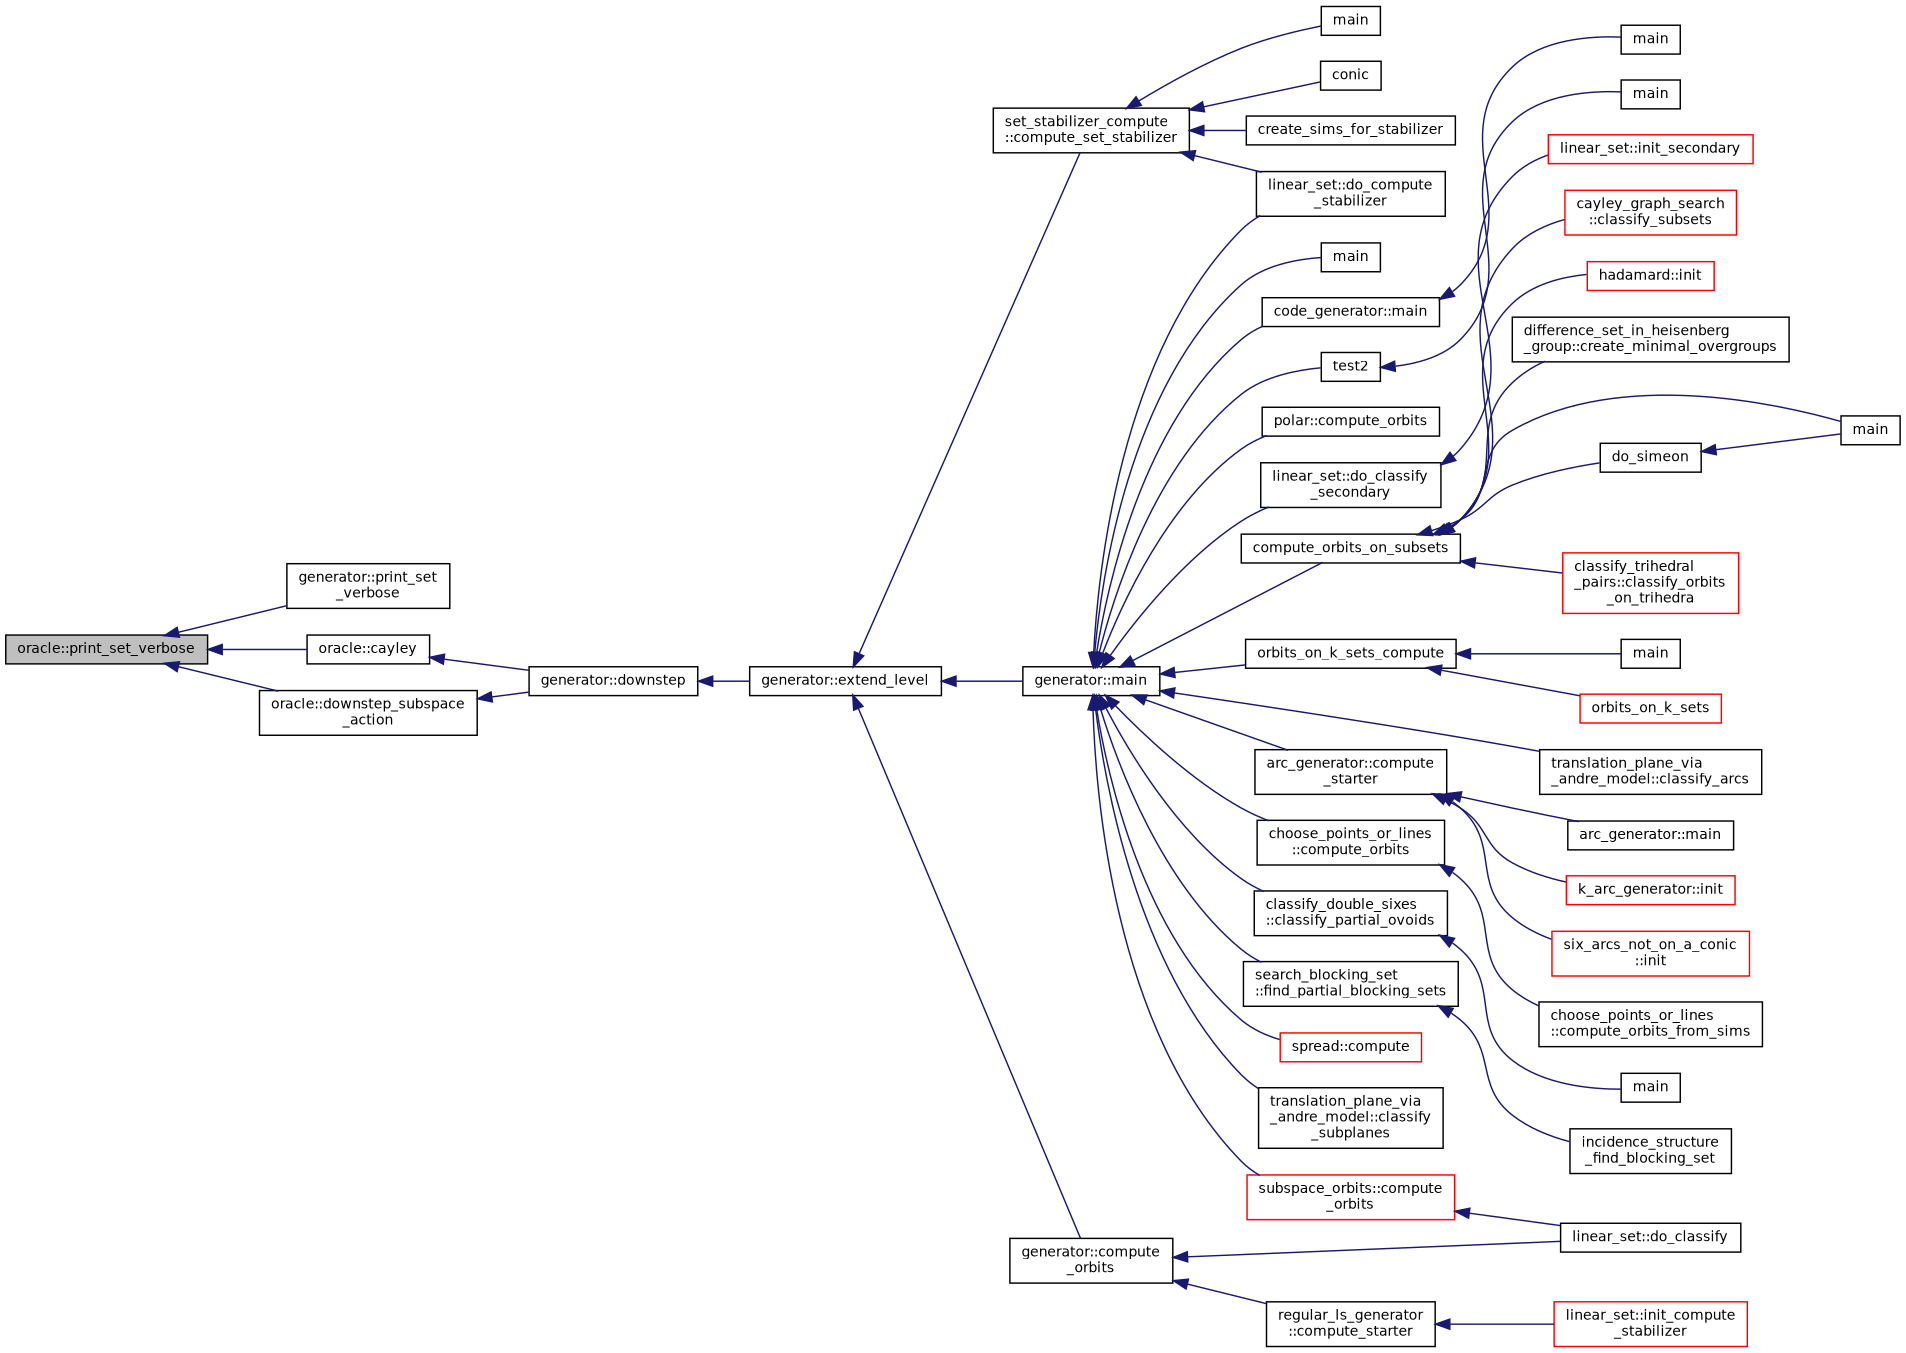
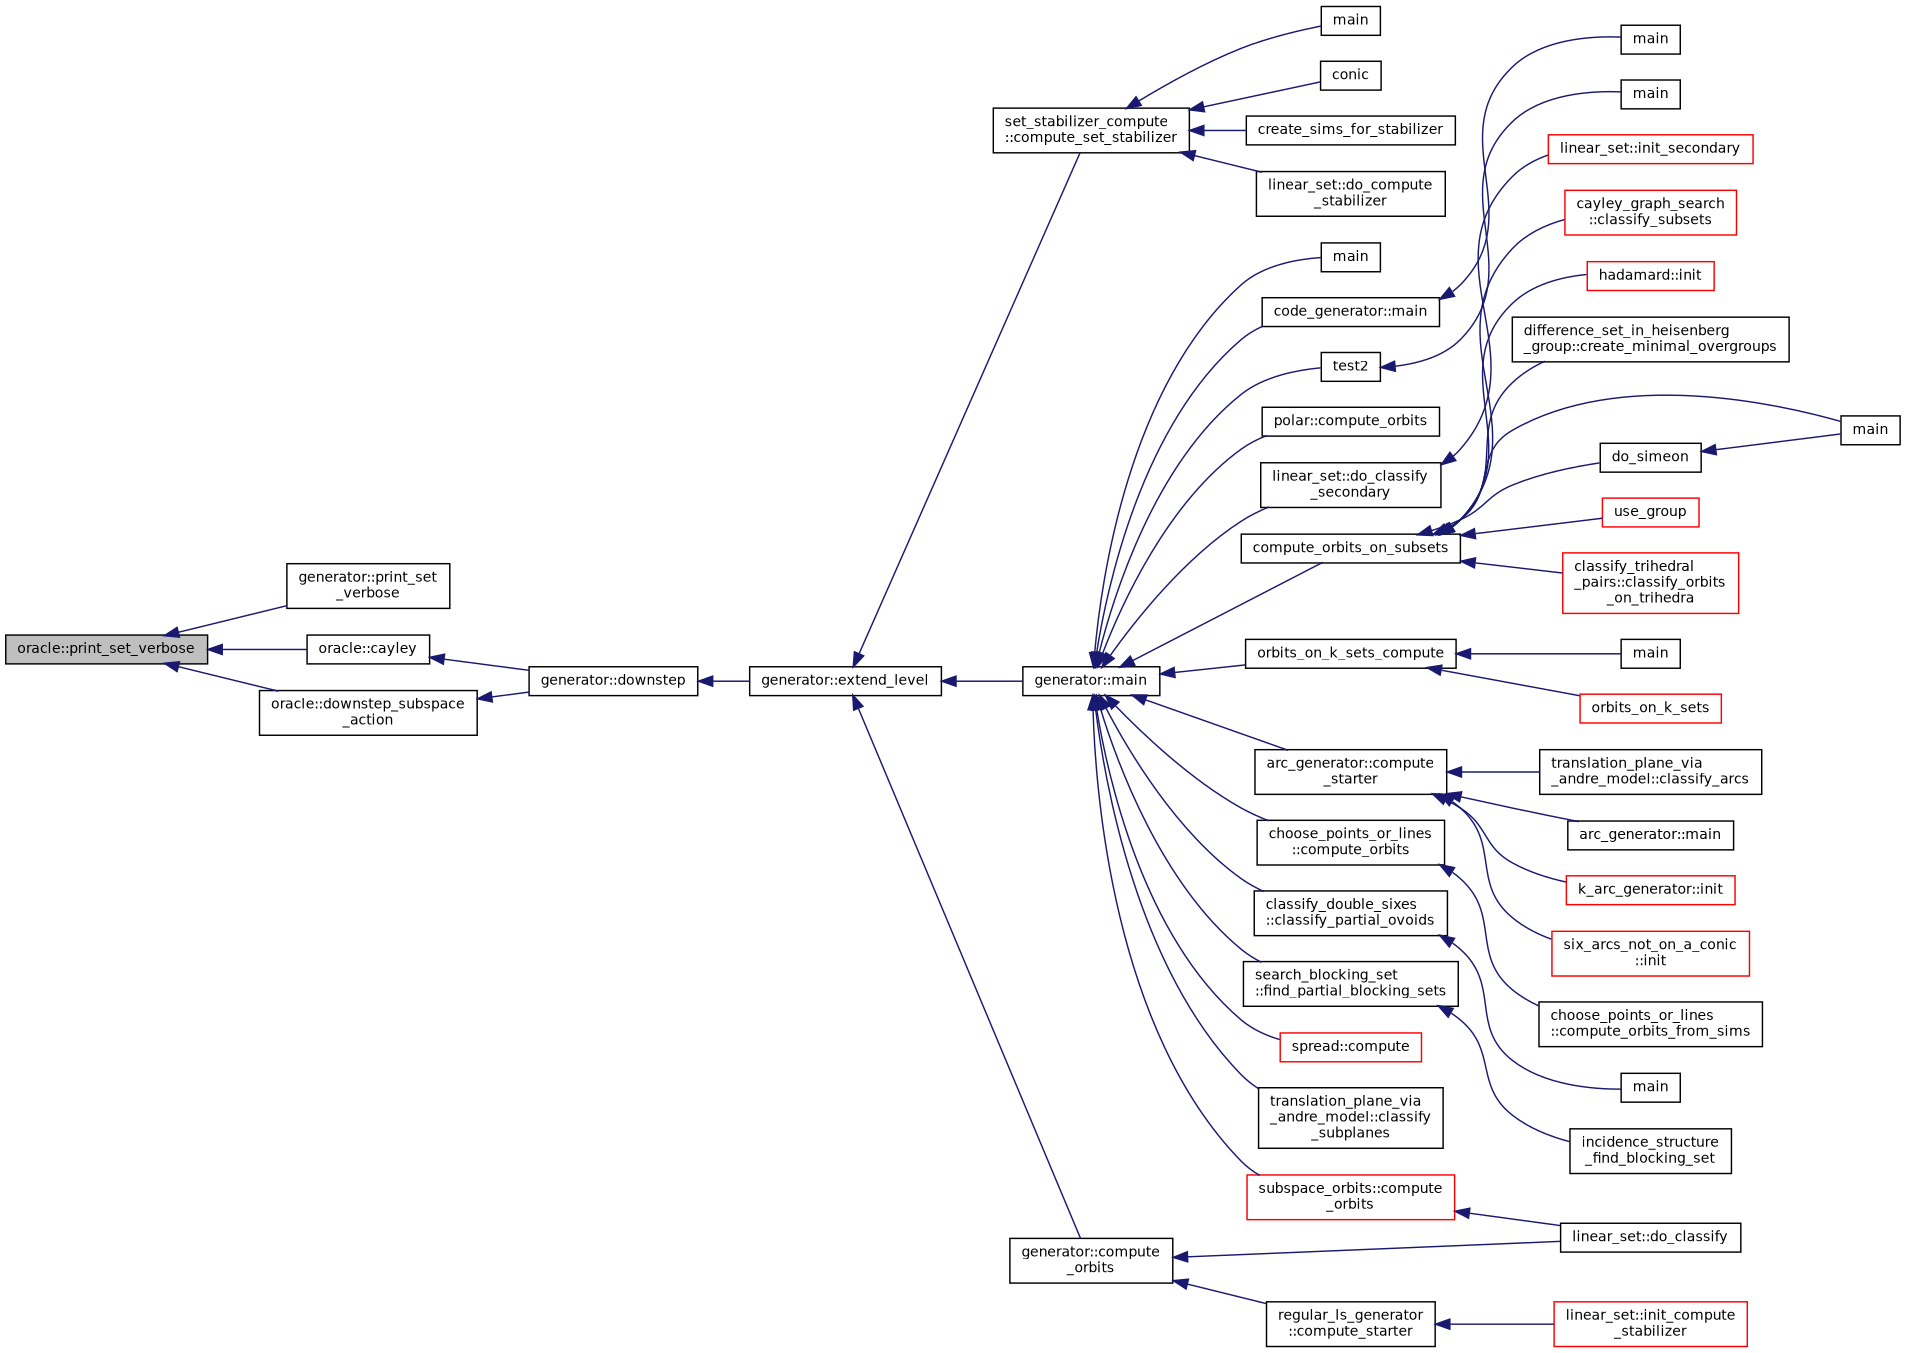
(1136, 417) -> none
none -> (1651, 513)
(1357, 721) -> (1501, 772)
